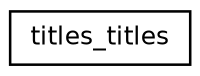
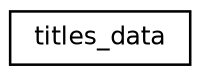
(100, 38) -> (100, 38)
